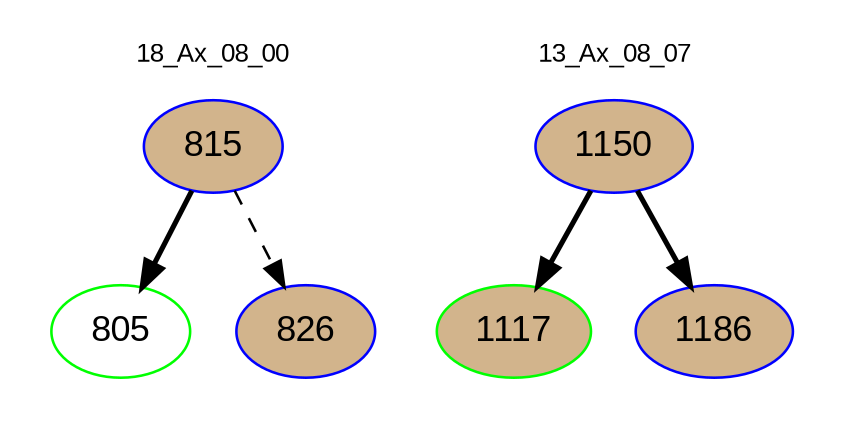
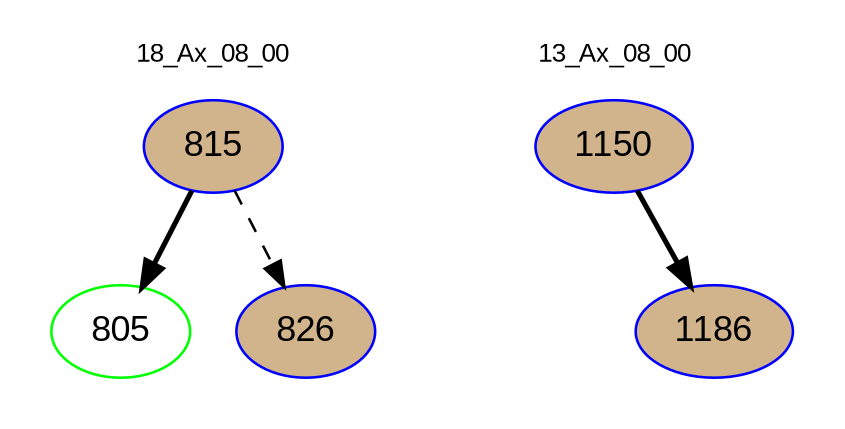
(615, 55) -> (615, 55)
(514, 331) -> none
